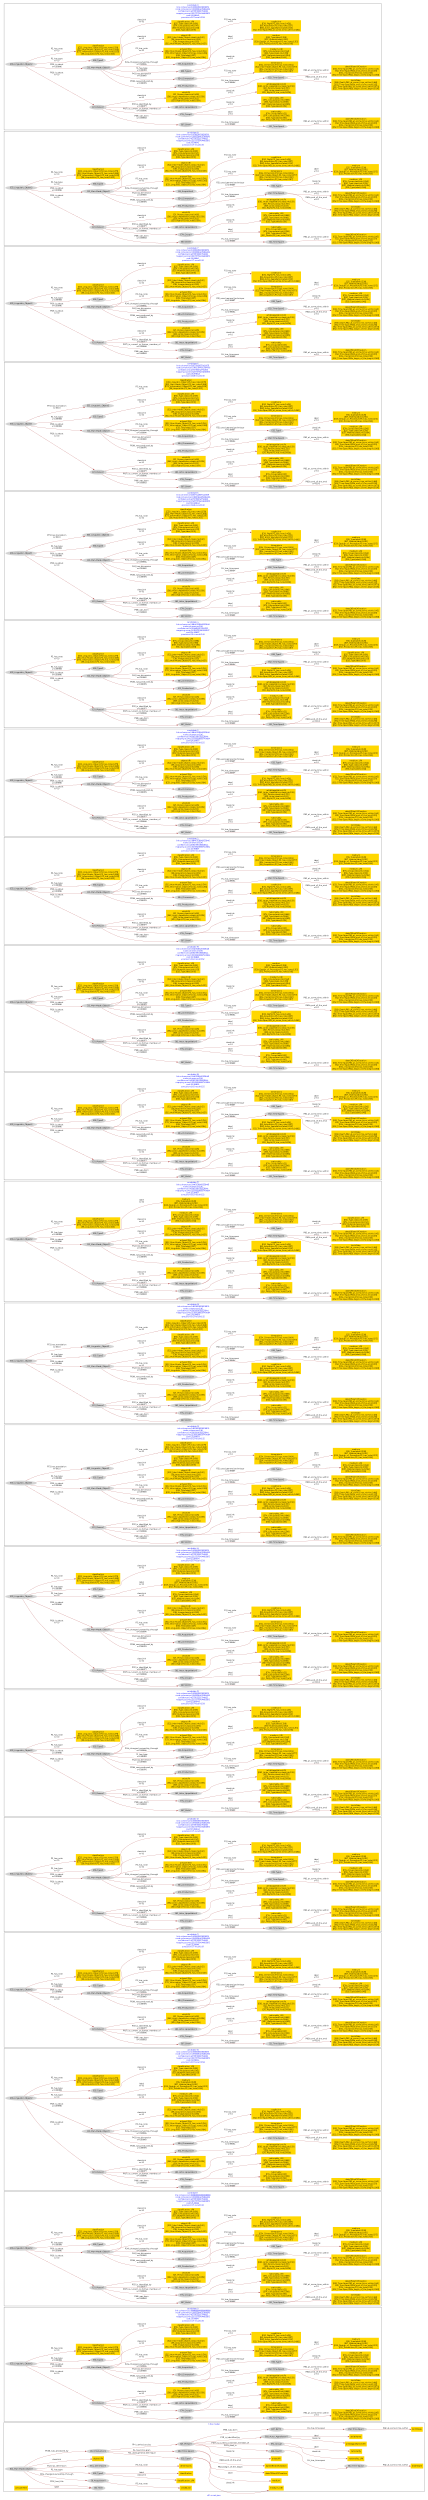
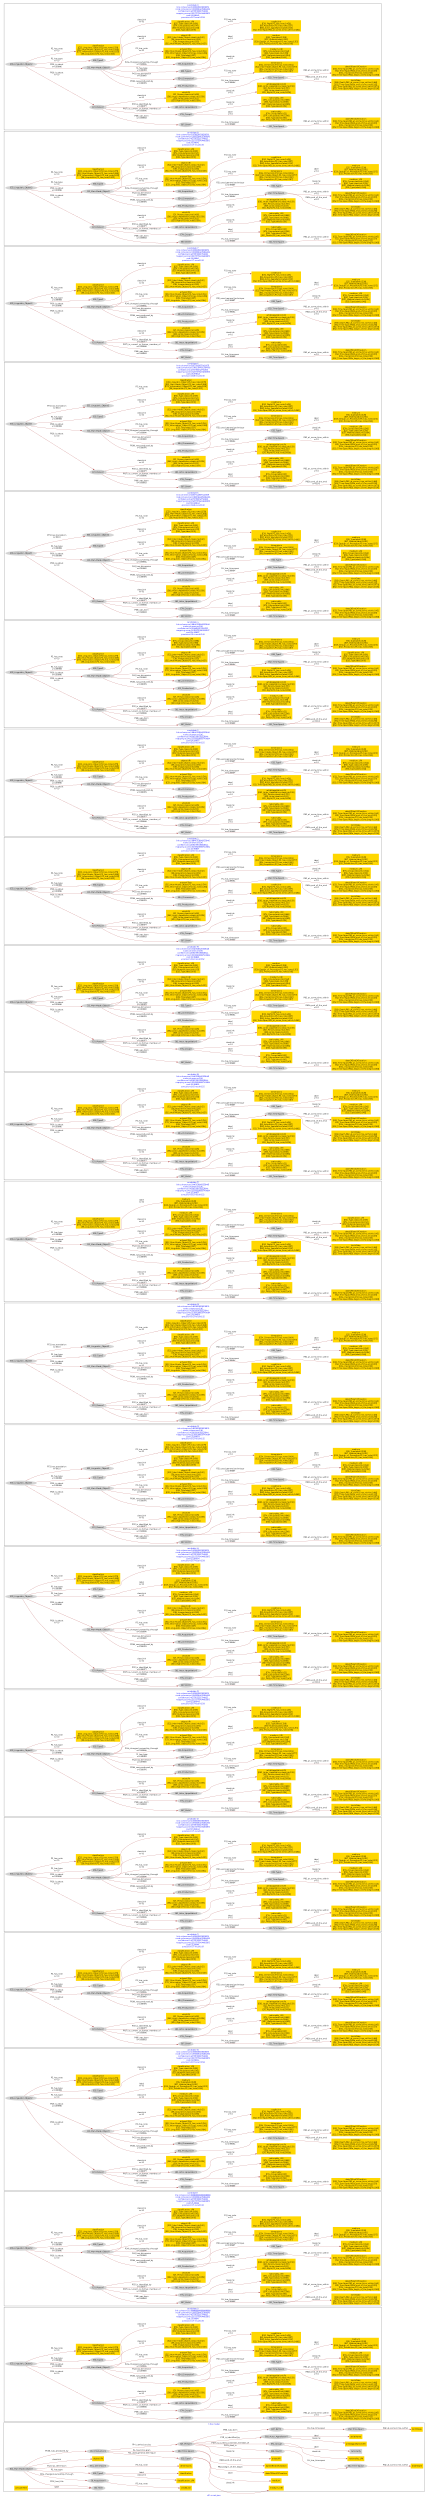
(356, 2451) -> (356, 2451)
